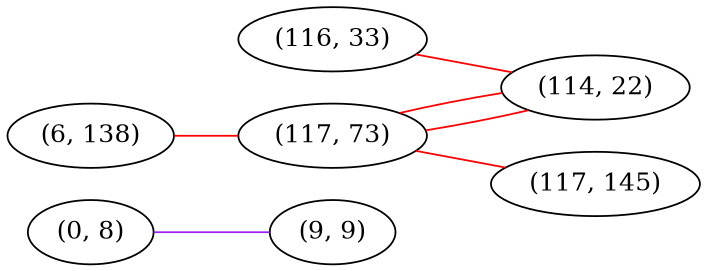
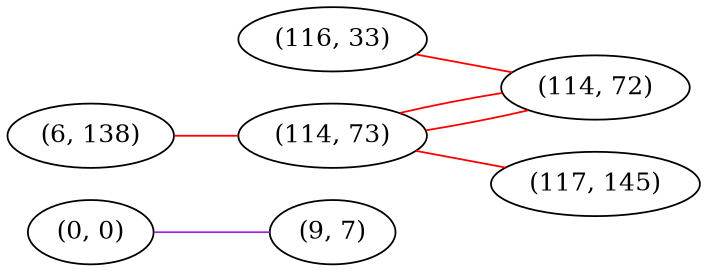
(595, 88) -> (595, 88)
(333, 136) -> (333, 136)
(91, 232) -> (91, 232)
(333, 232) -> (333, 232)
